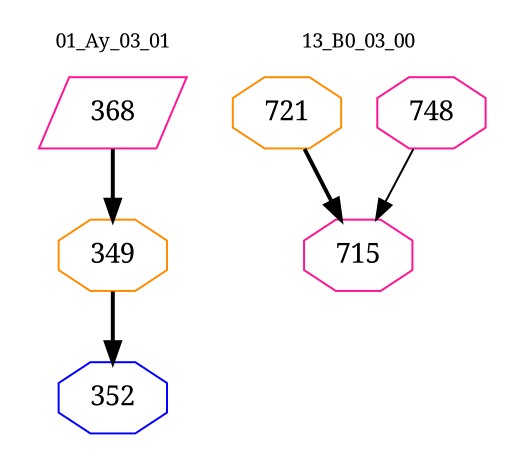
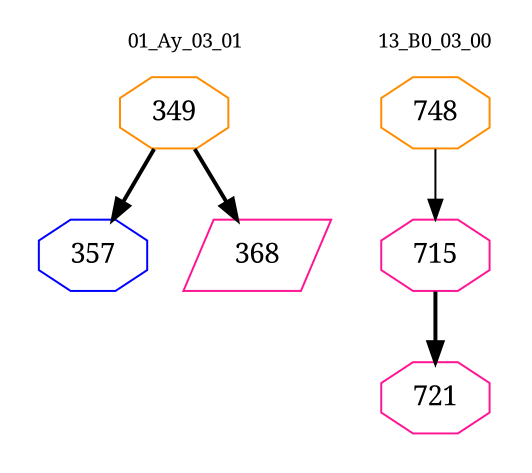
(287, 113) -> (435, 398)
(431, 113) -> (435, 113)
(113, 174) -> (211, 176)
(318, 175) -> (435, 317)
(113, 398) -> (93, 255)
